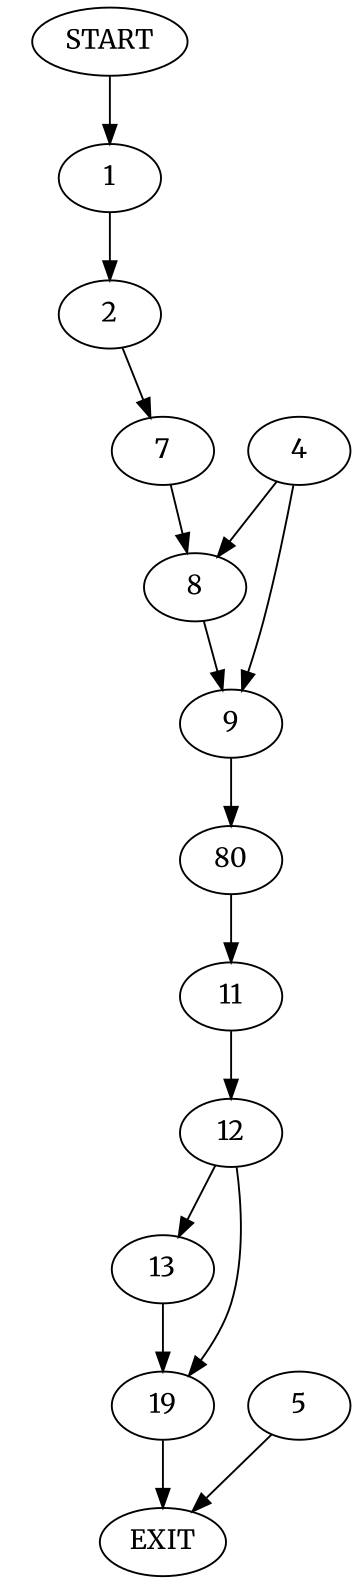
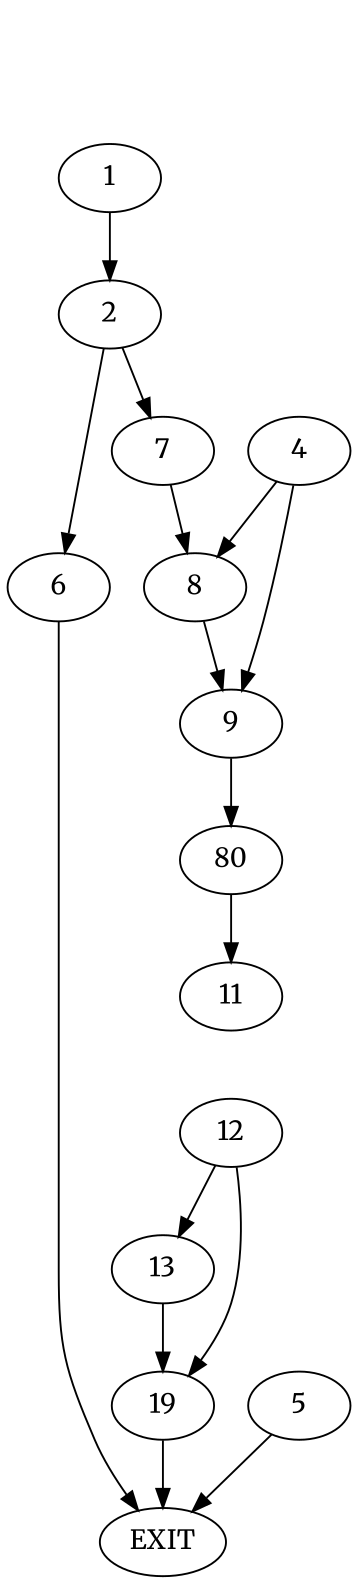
(110, 42) -> none
none -> (59, 587)
(231, 1055) -> none
